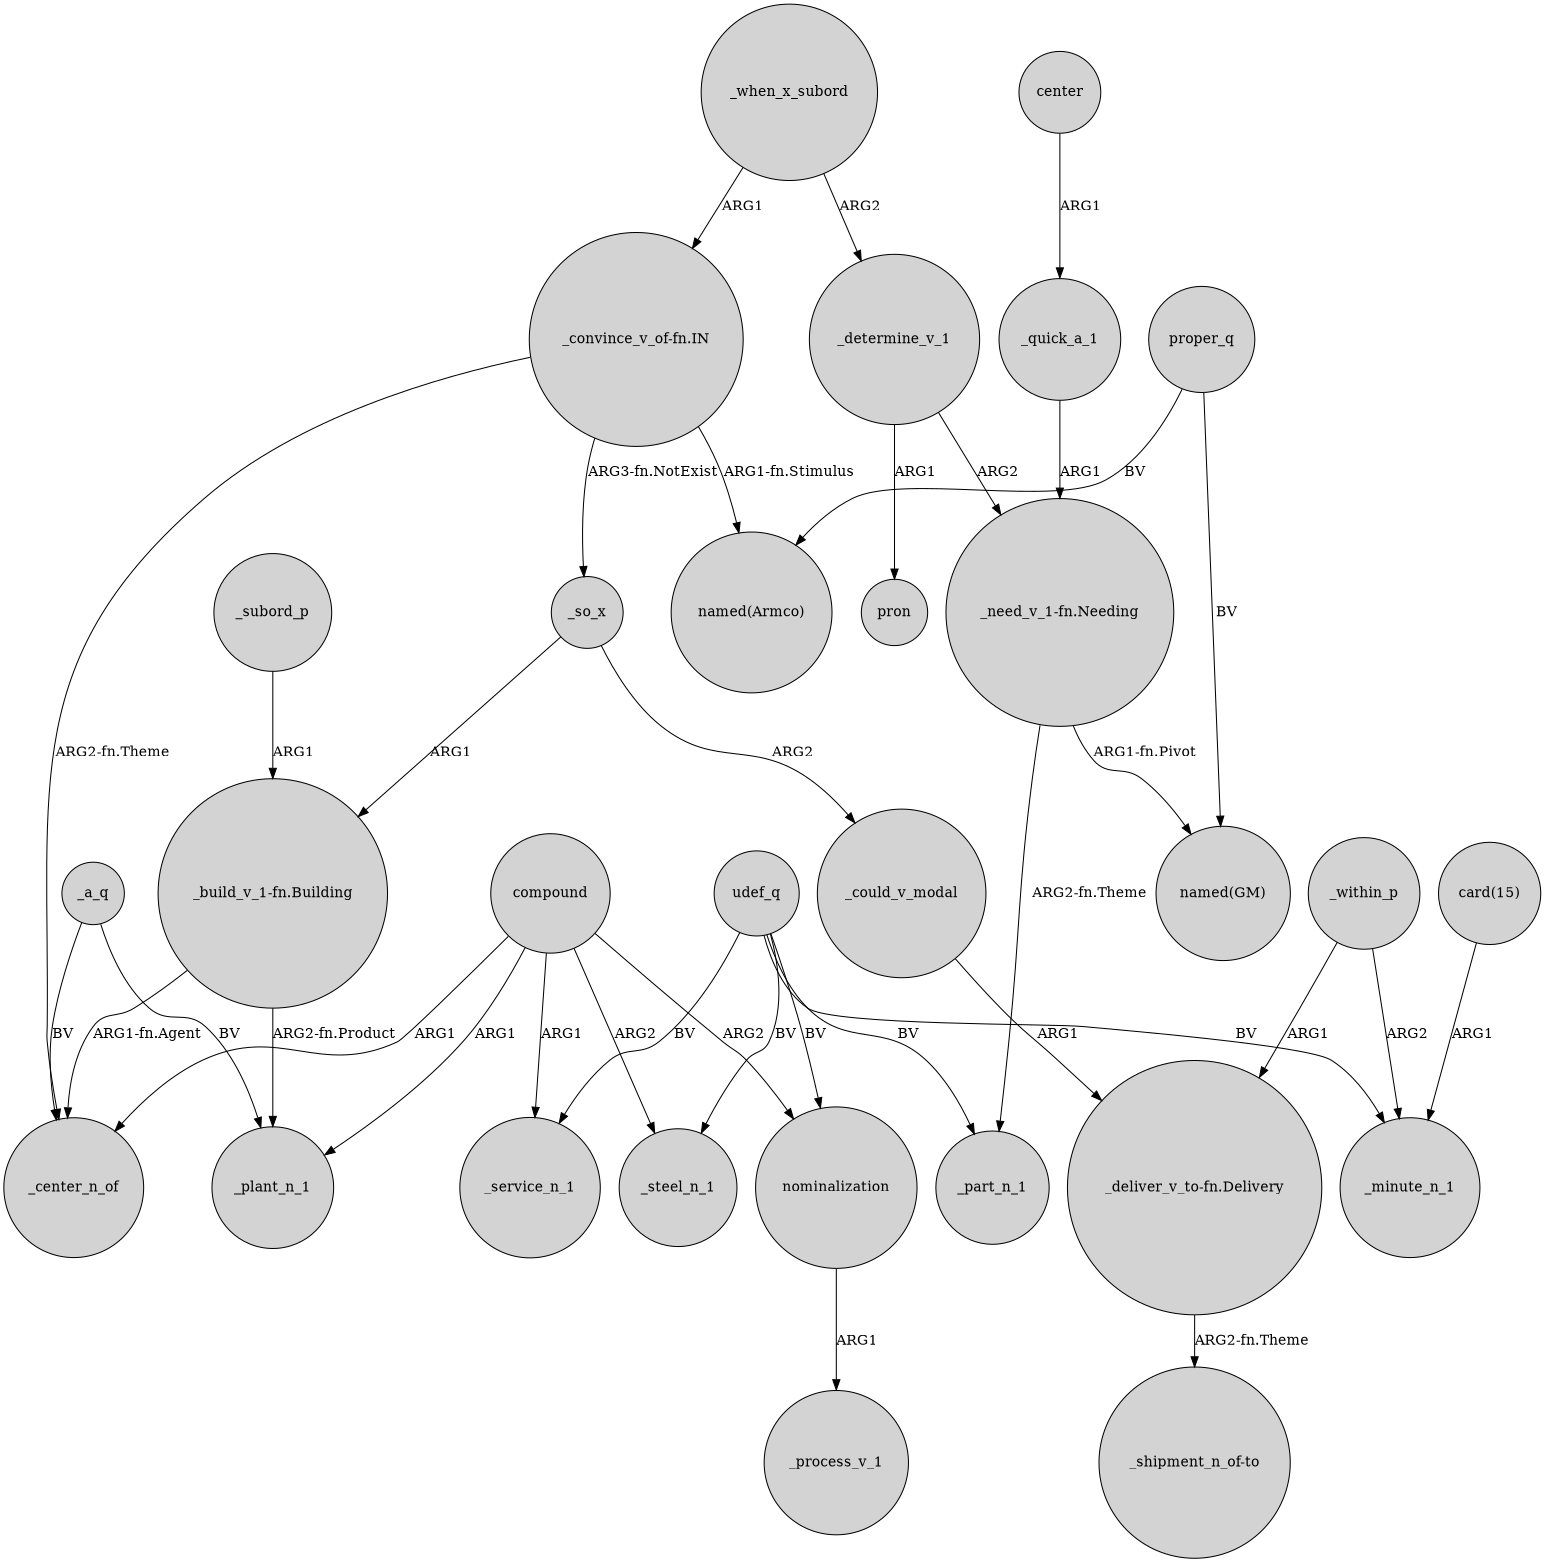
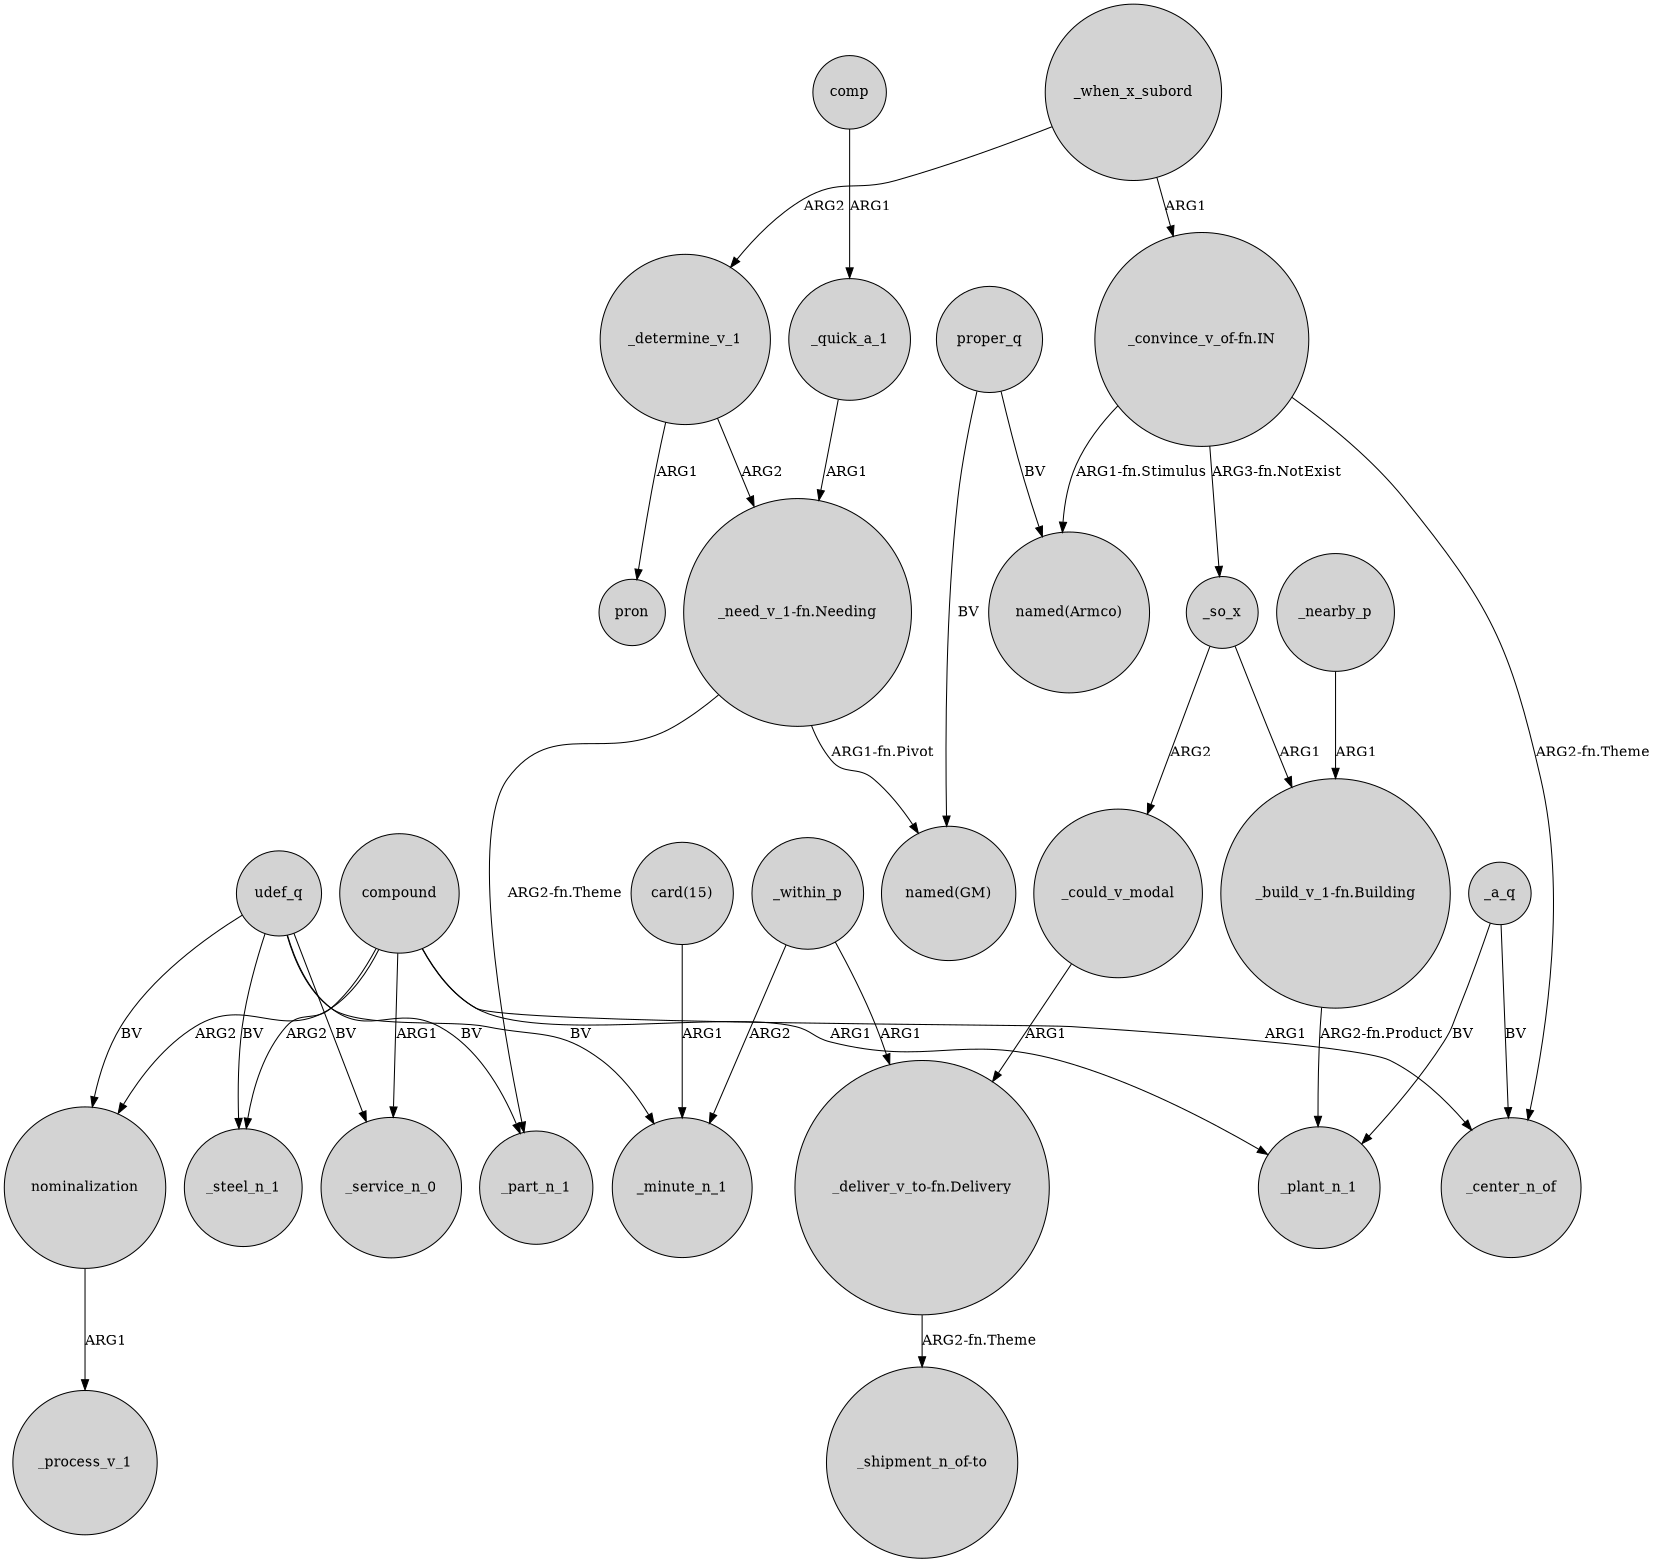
(1060, 92) -> (850, 92)
(273, 612) -> (1336, 612)
(103, 1018) -> none
(530, 1188) -> (391, 1188)
